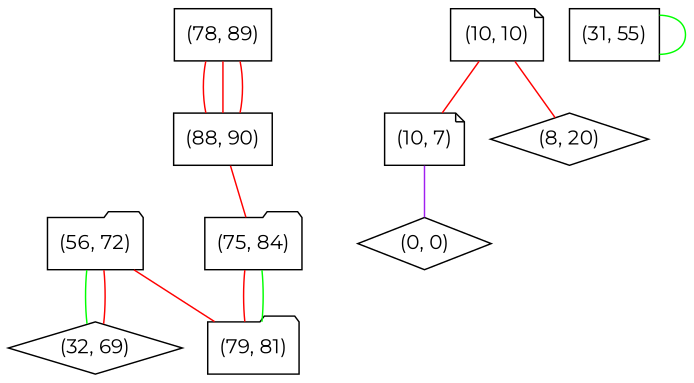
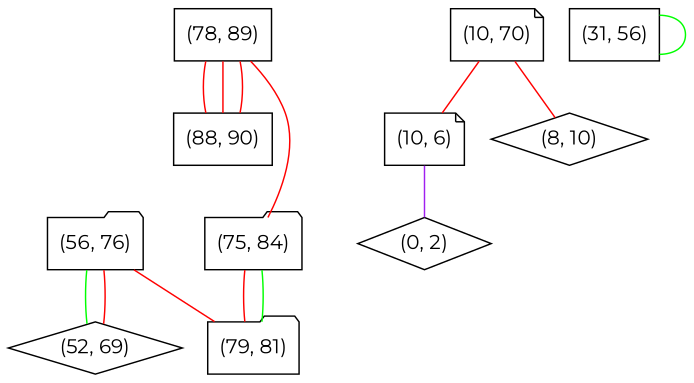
(497, 35) -> (497, 35)
(614, 35) -> (614, 35)
(425, 139) -> (425, 139)
(570, 139) -> (570, 139)
(238, 192) -> (289, 135)
(95, 244) -> (95, 244)
(425, 244) -> (425, 244)
(95, 348) -> (95, 348)
